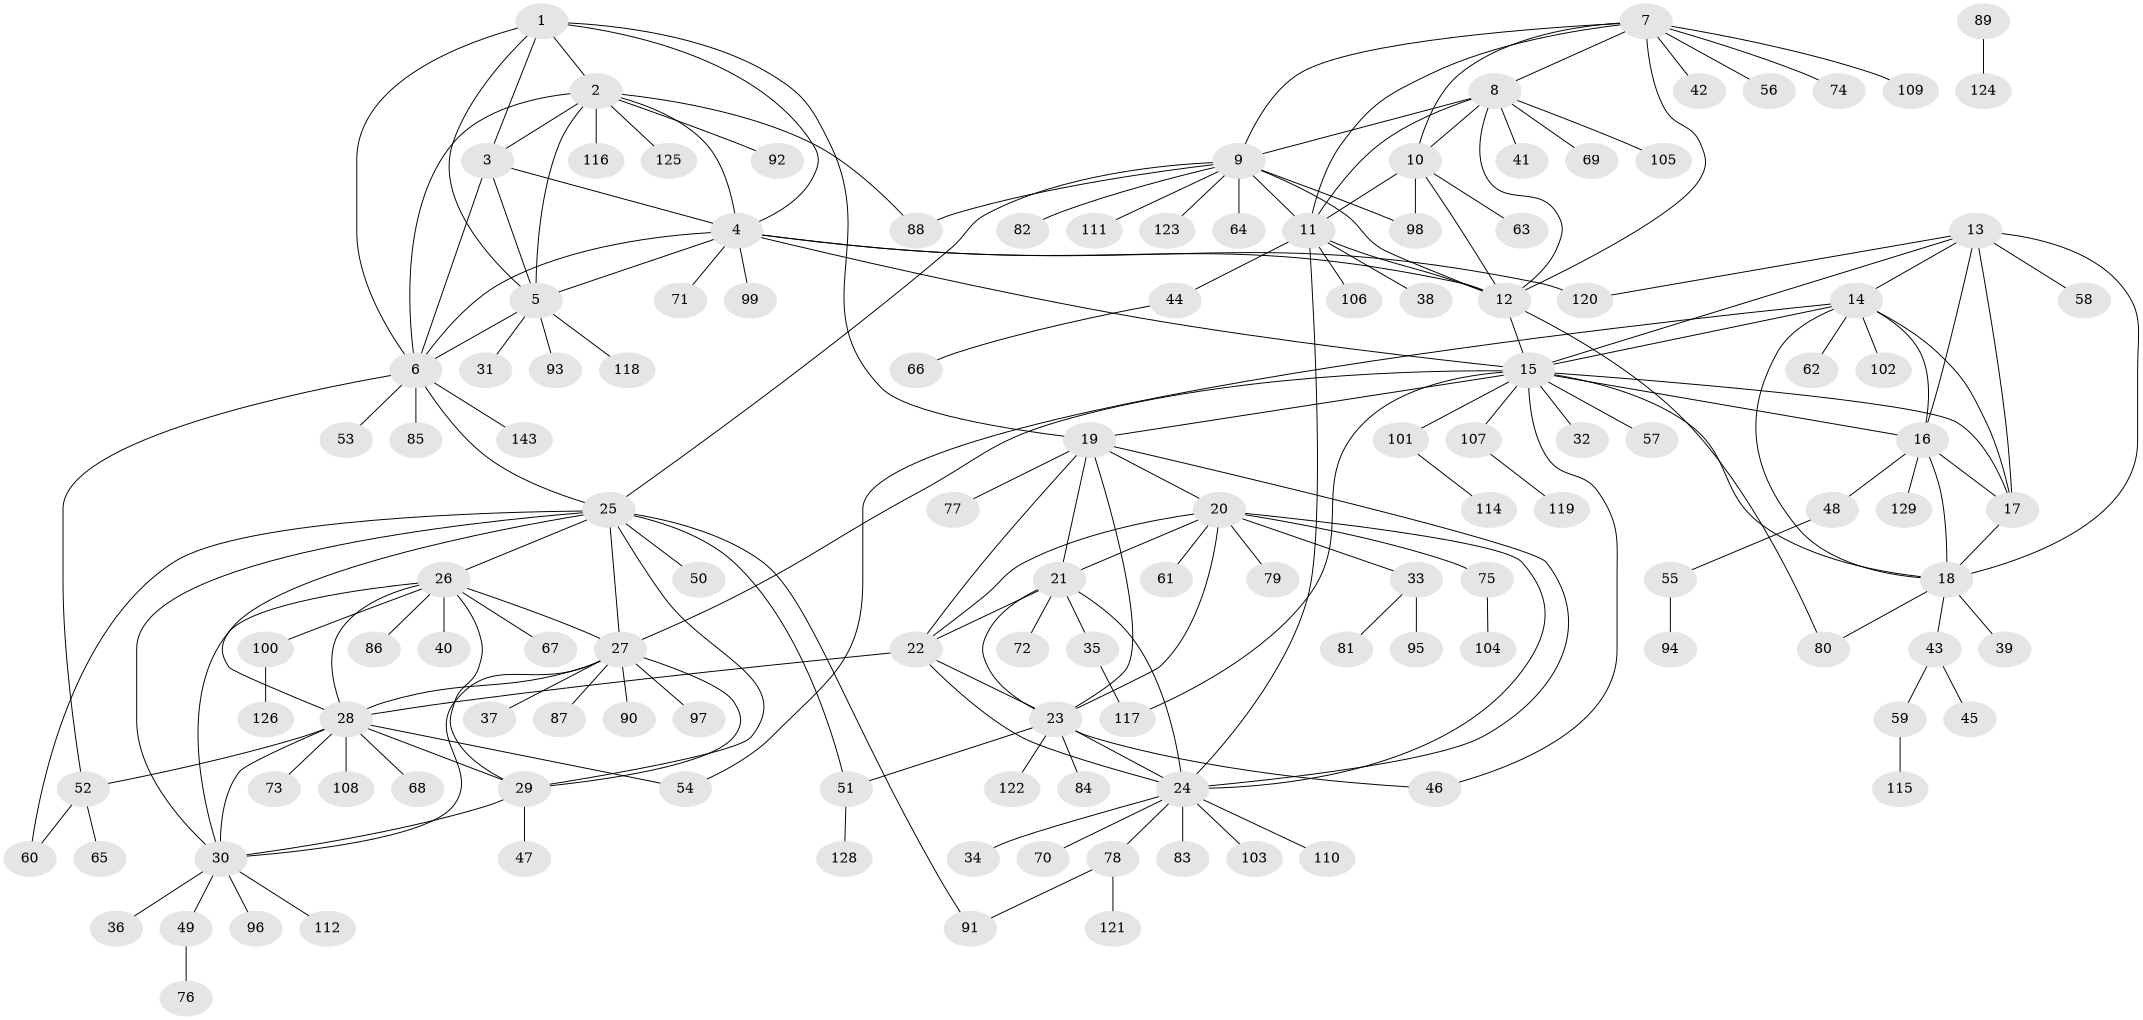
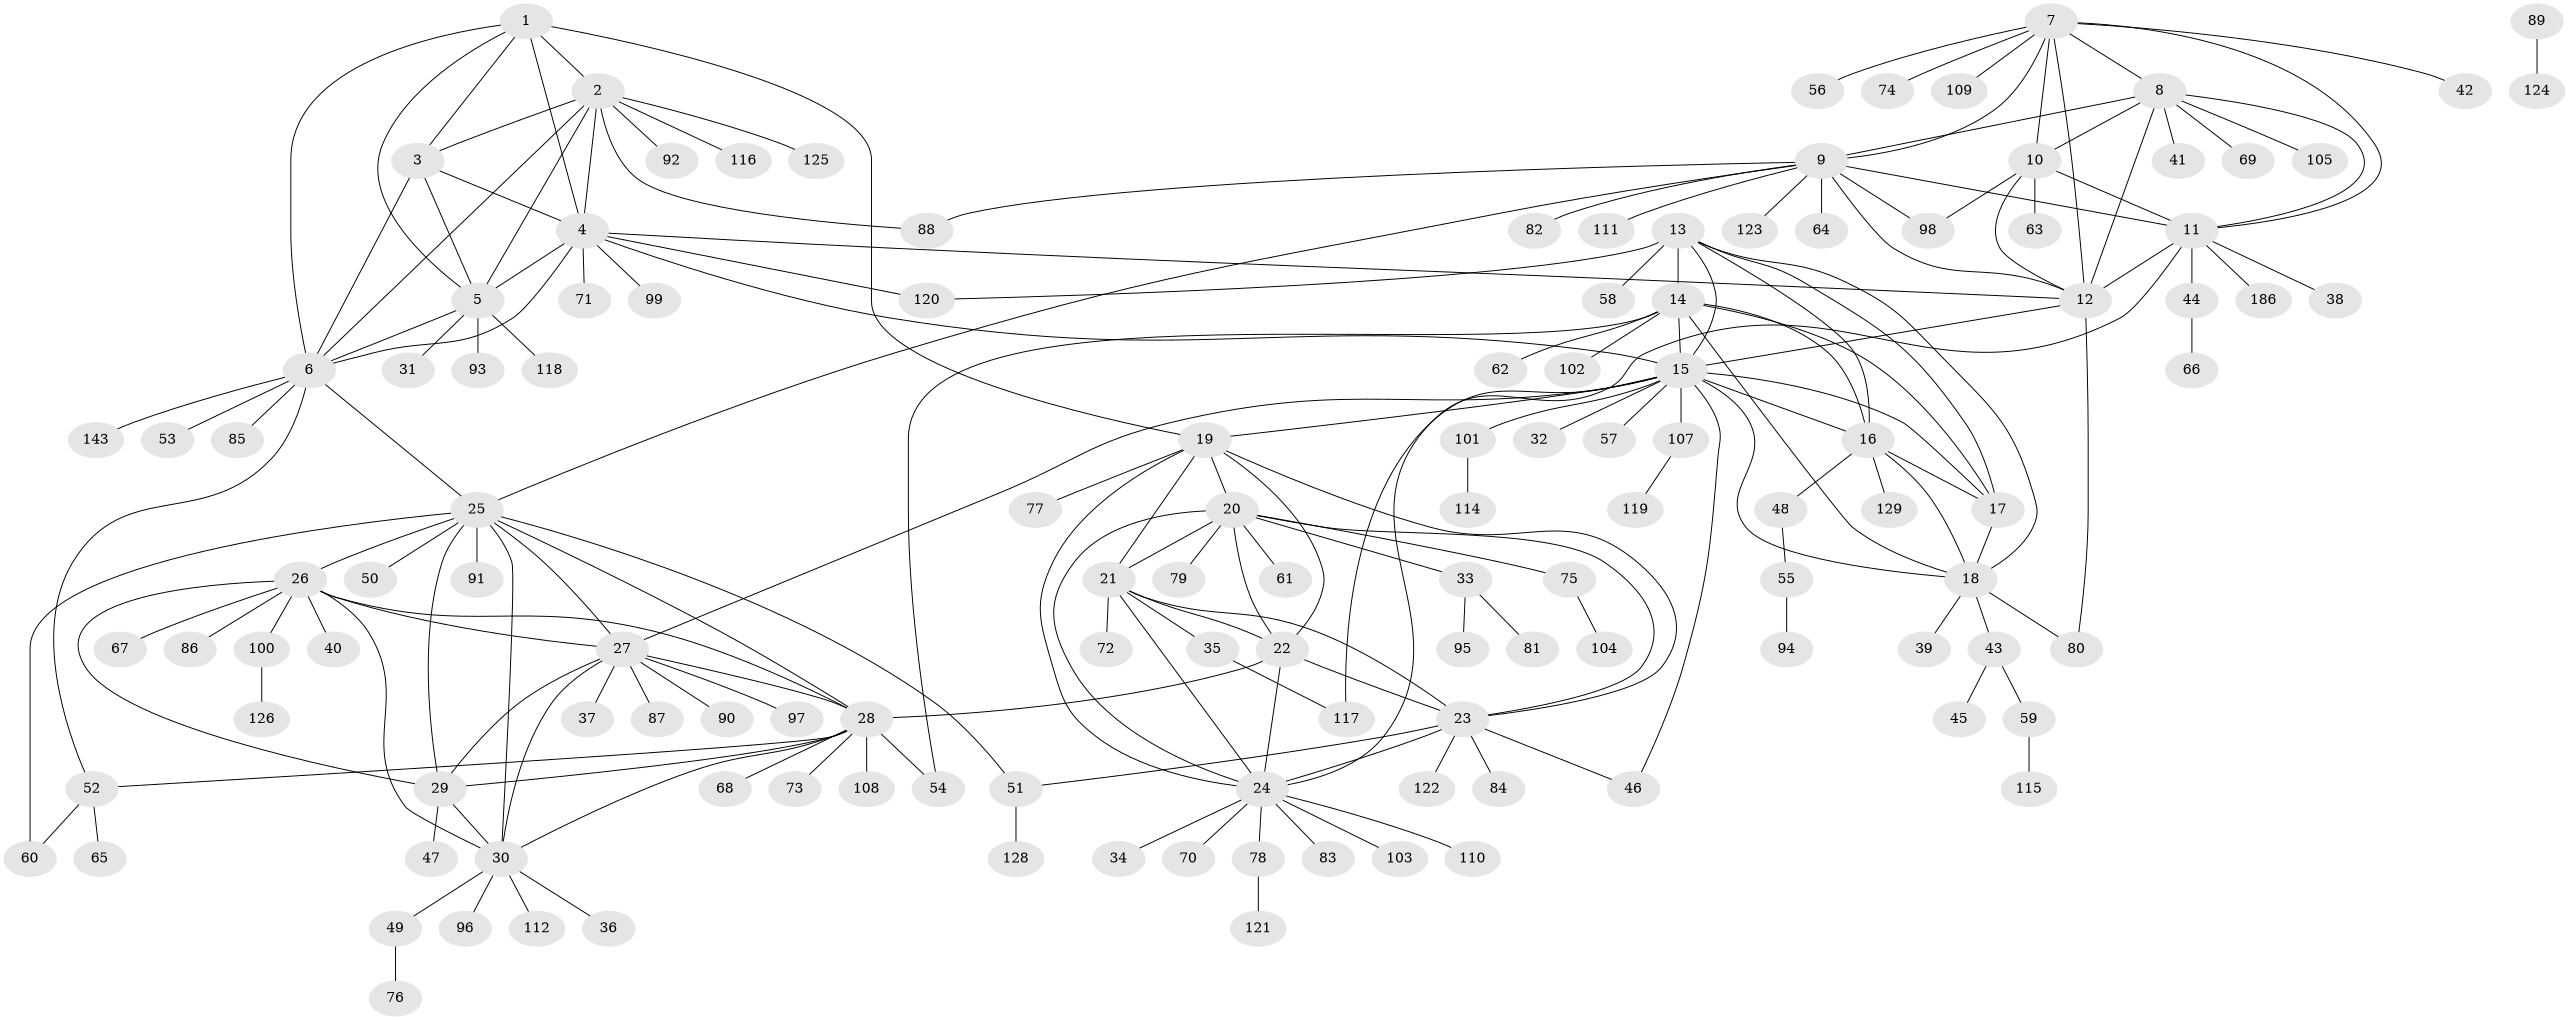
(1354, 301) -> (2264, 301)
(1042, 894) -> none
